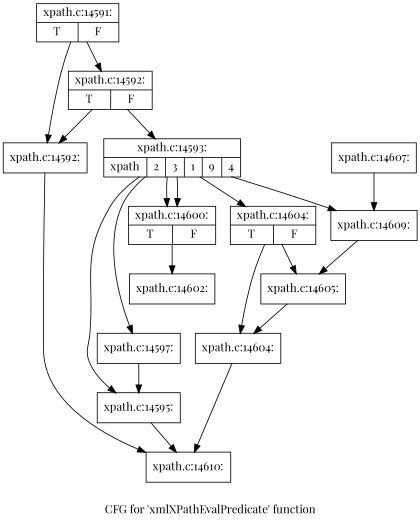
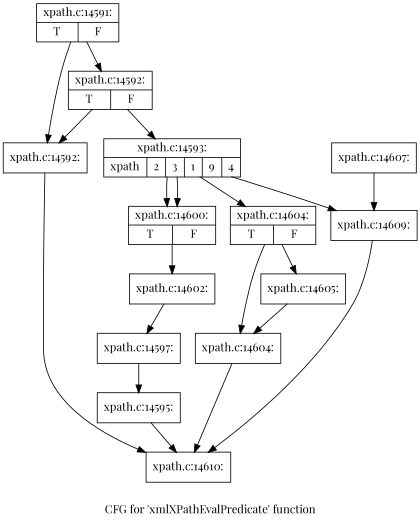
(114, 247) -> (158, 315)
(342, 254) -> (313, 358)
(91, 278) -> none
